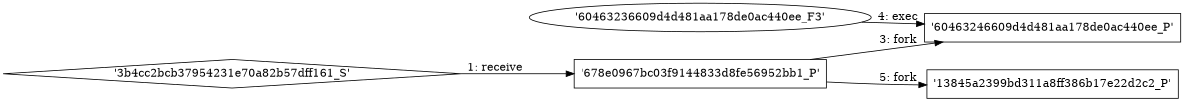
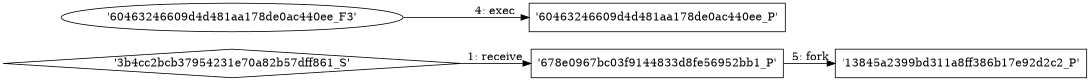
(700, 17) -> (232, 17)
(872, 51) -> none
(232, 74) -> (232, 63)
(1053, 84) -> (961, 63)
